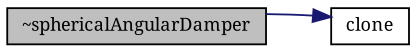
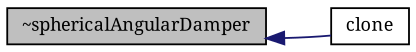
(289, 15) -> (308, 37)
